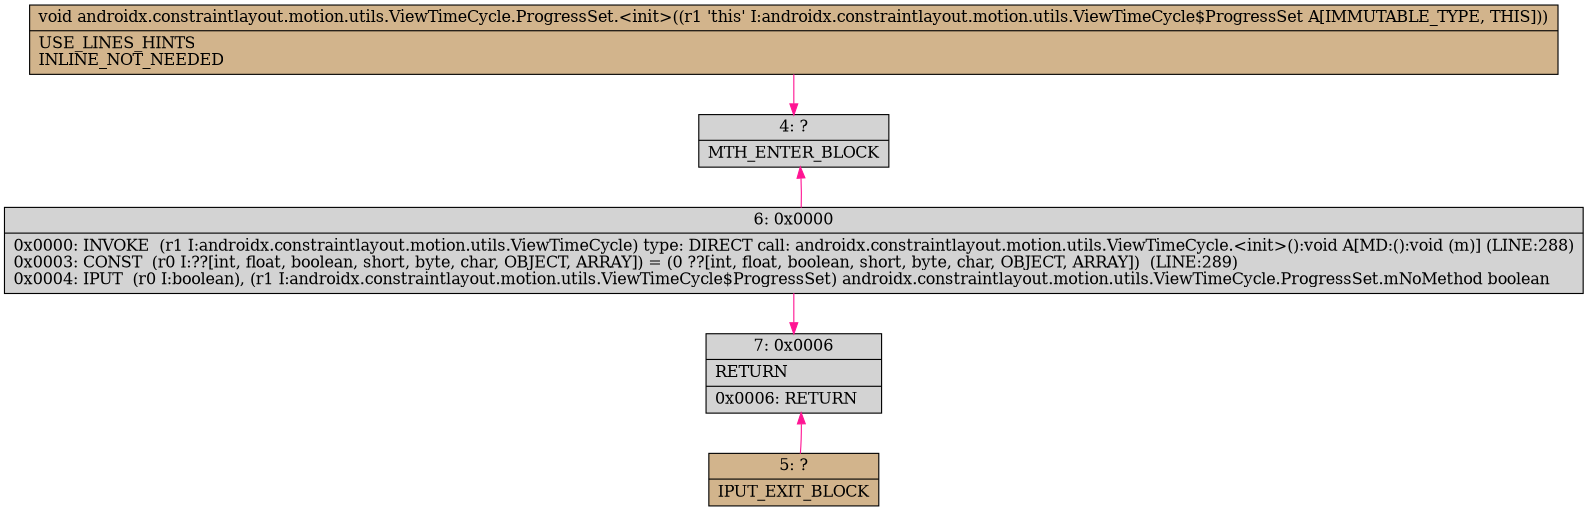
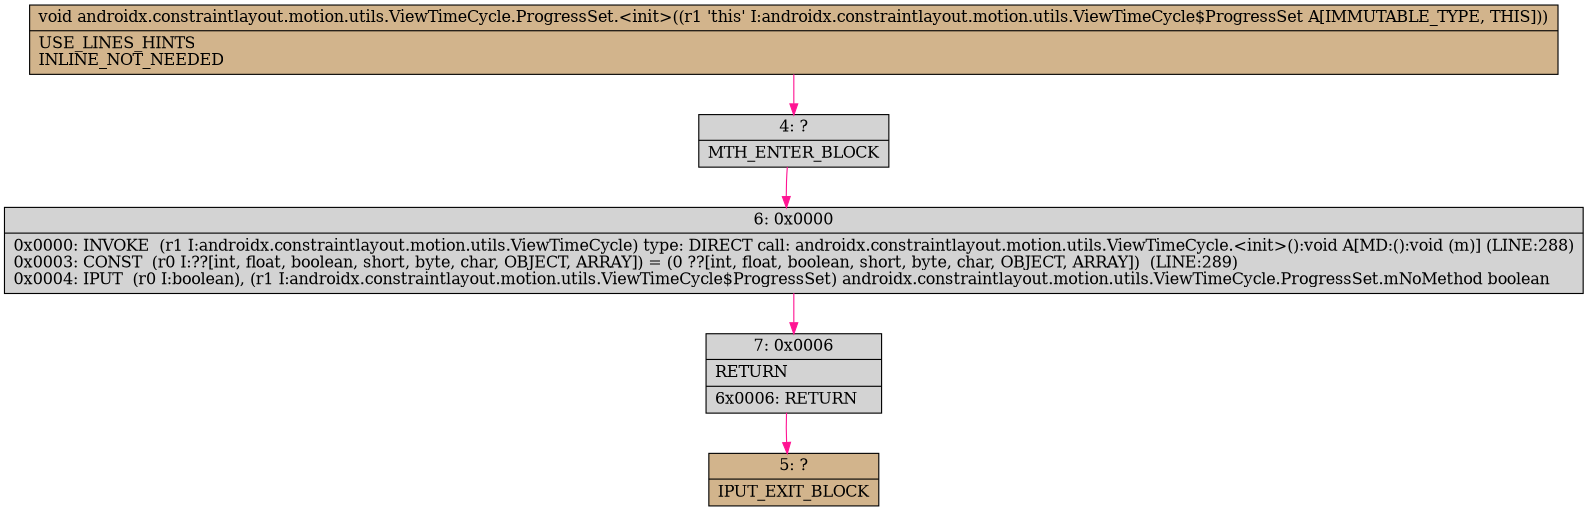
(801, 193) -> (787, 182)
(794, 399) -> (794, 399)
(801, 439) -> (786, 428)
